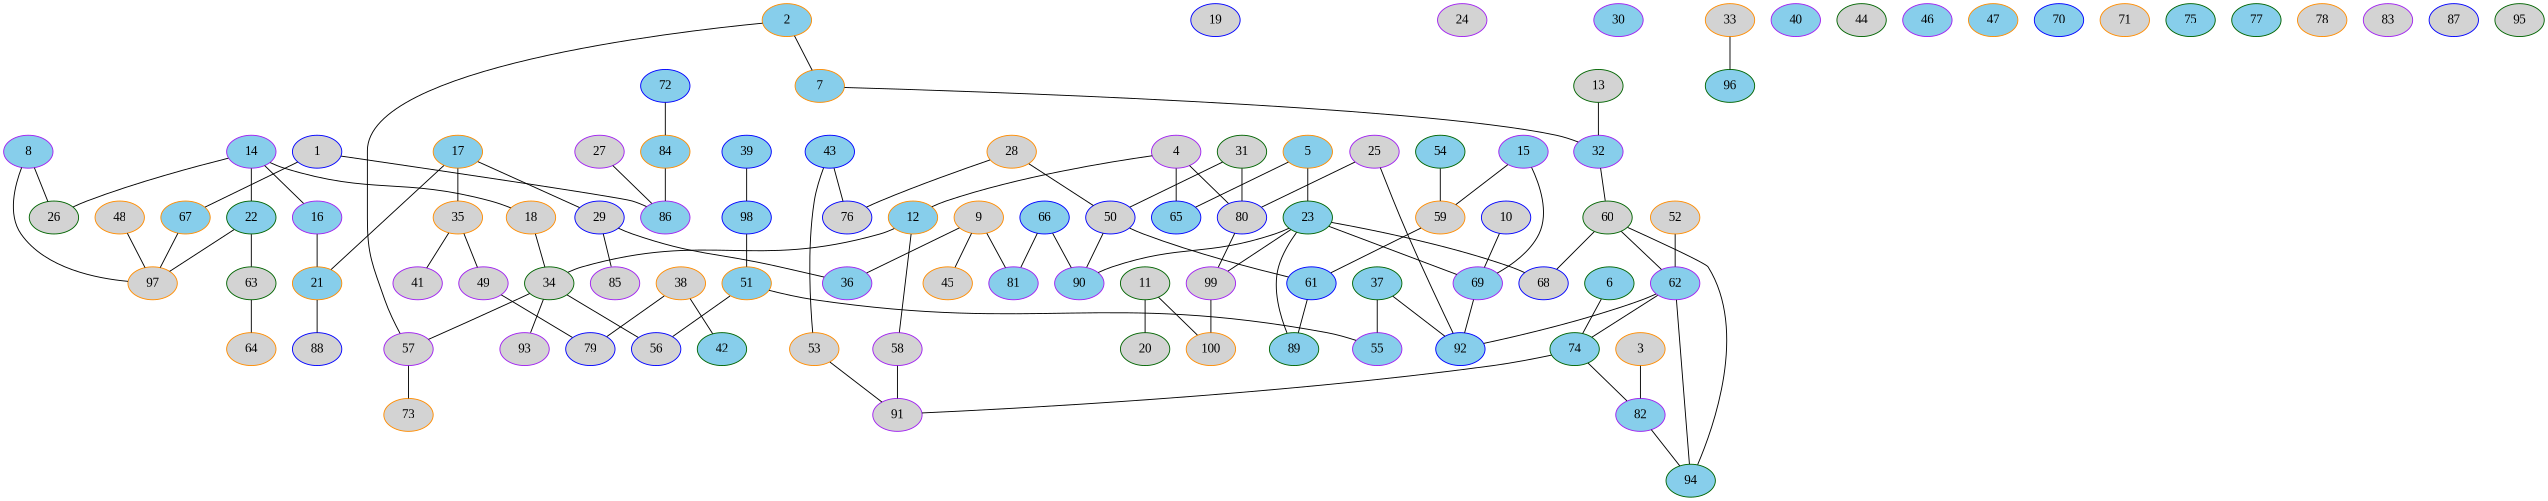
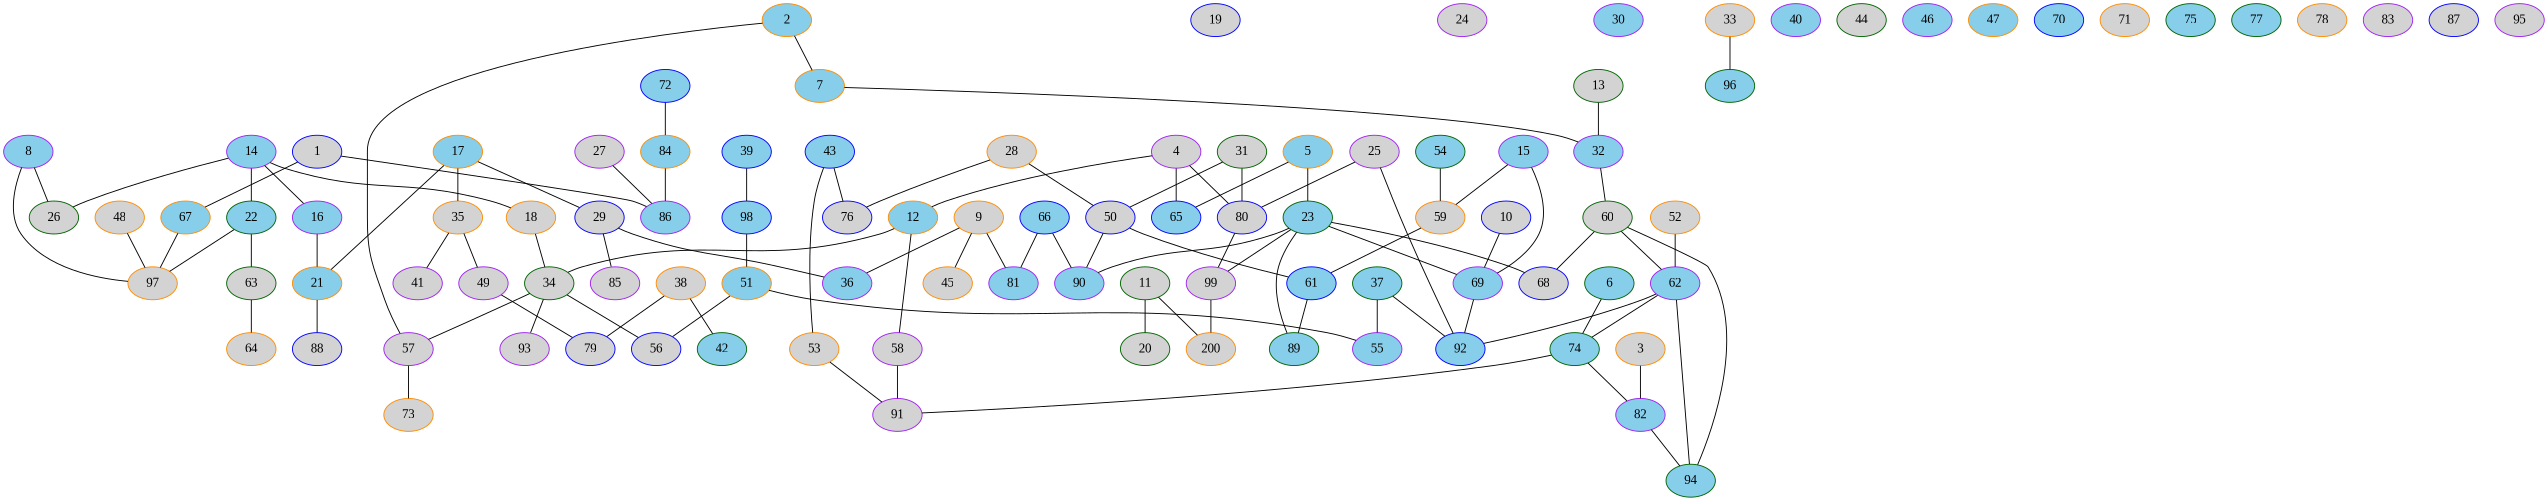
(2520, 20) -> (2520, 20)
(1211, 349) -> (1211, 349)
